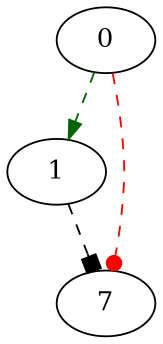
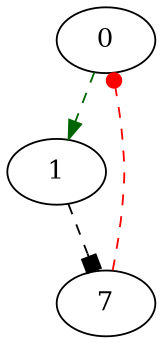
(124, 164) -> (124, 179)
